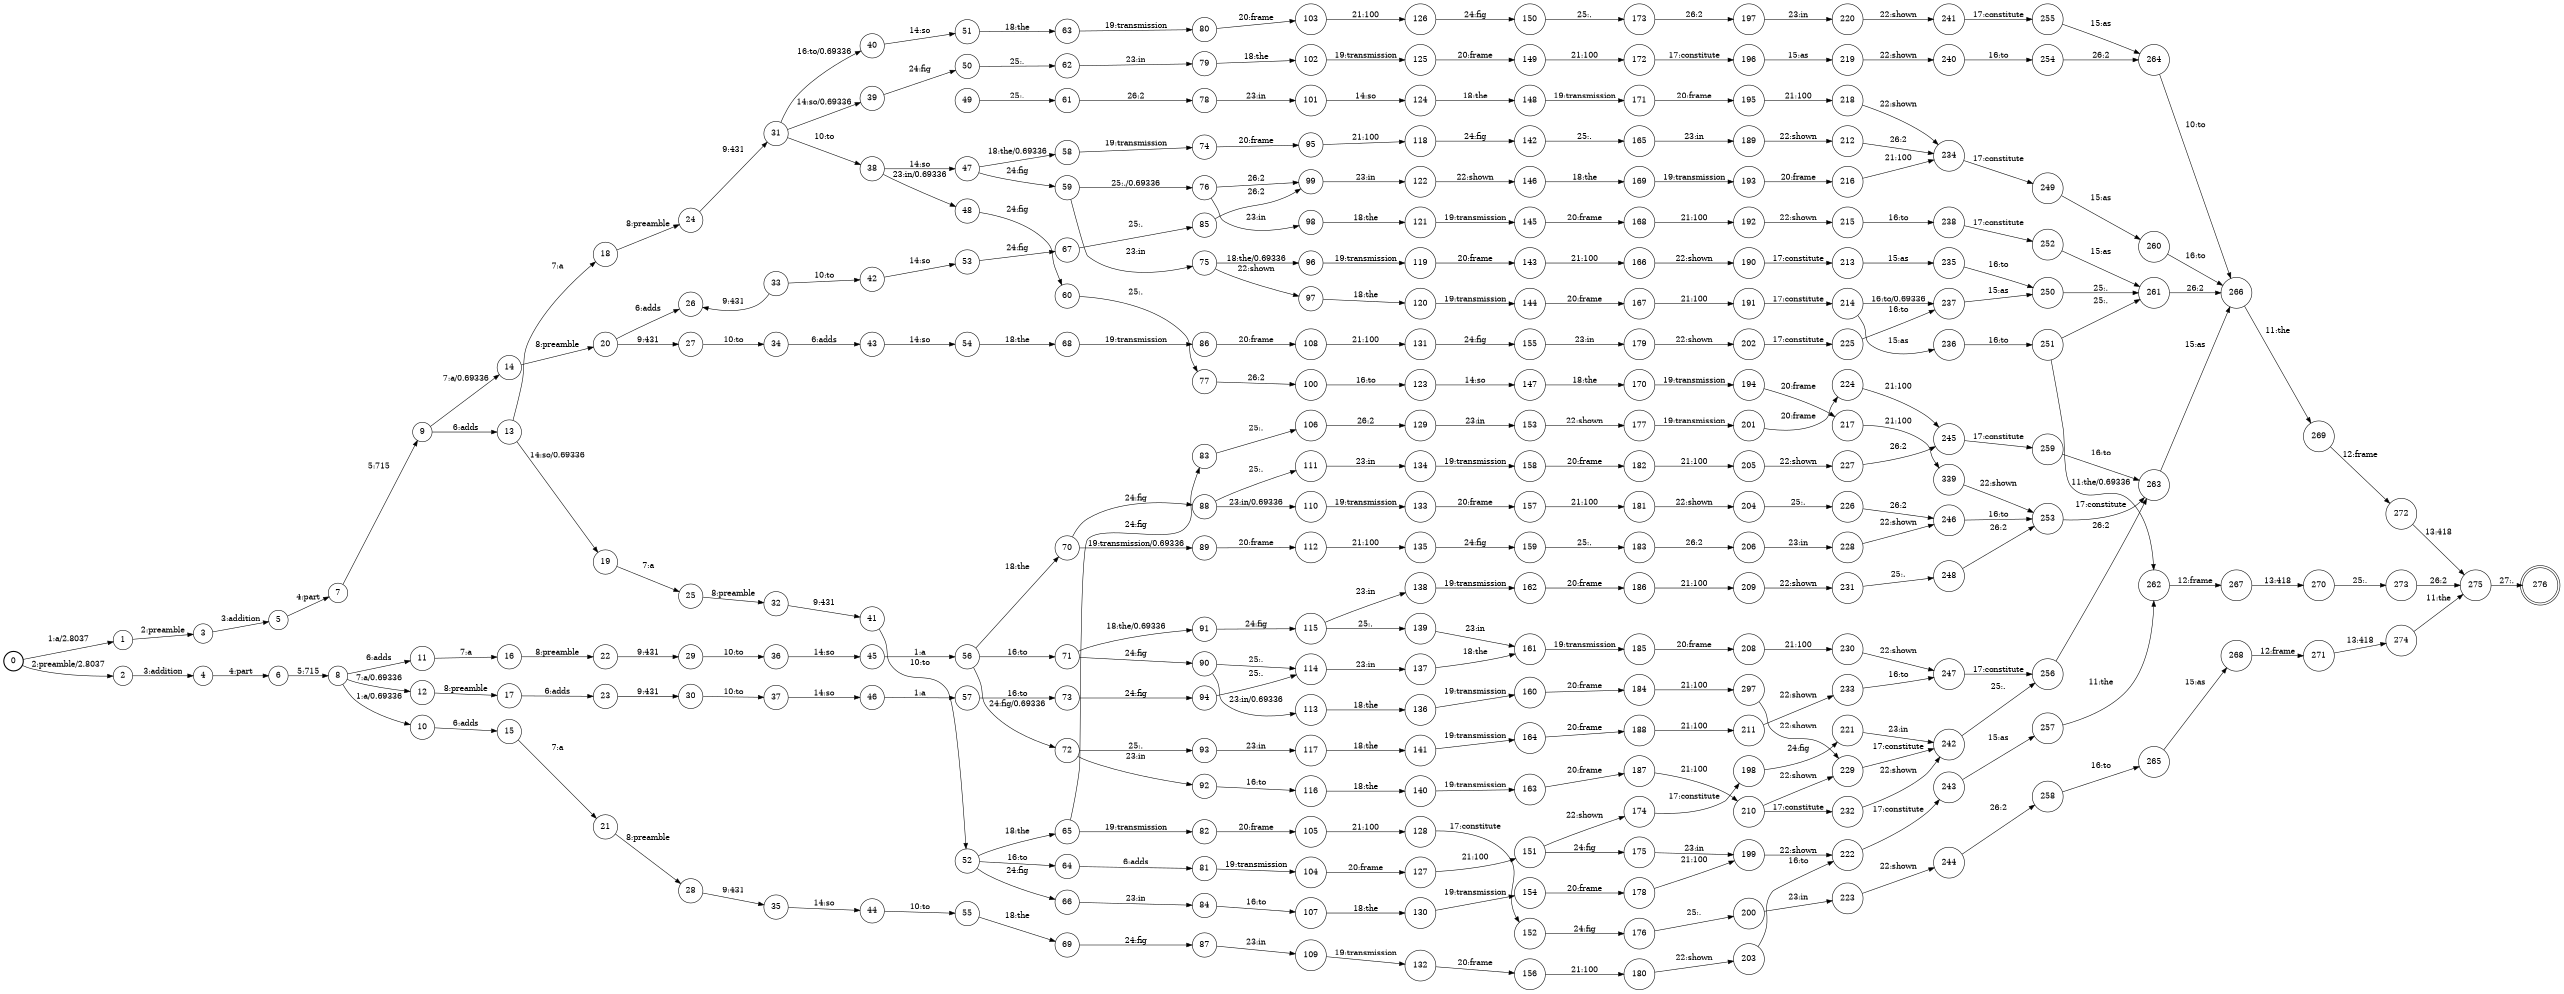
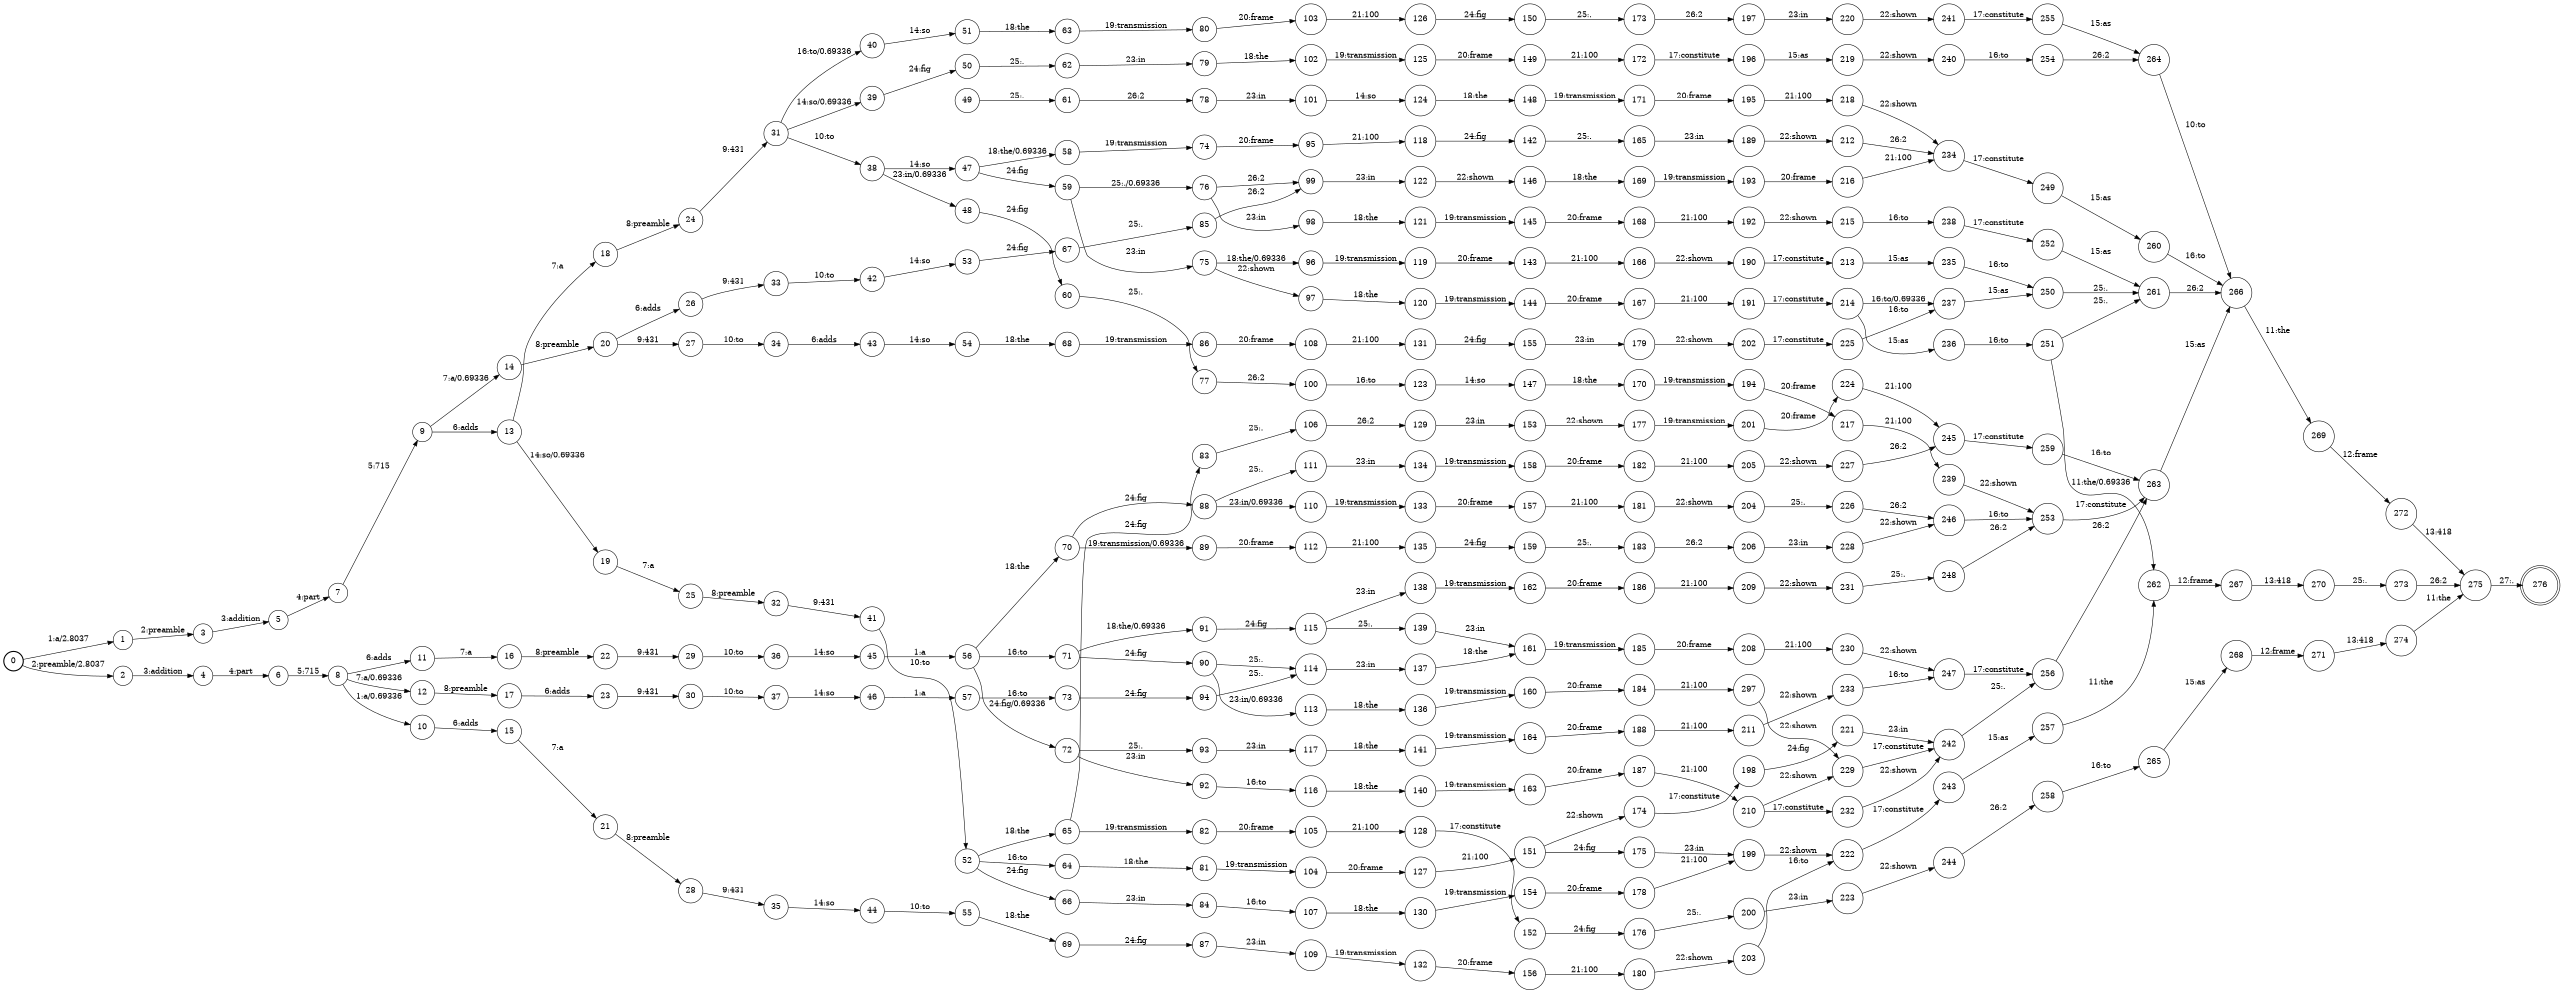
(741, 310) -> (730, 291)
(1949, 480) -> (1949, 480)
(1136, 862) -> (1136, 862)
